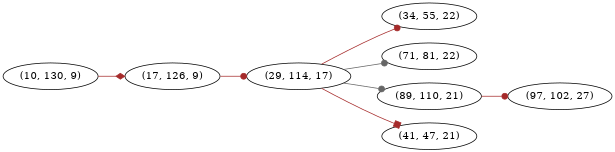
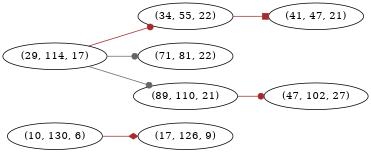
(51, 76) -> (55, 136)
(231, 76) -> none
(560, 96) -> (316, 96)
(357, 107) -> (247, 16)
